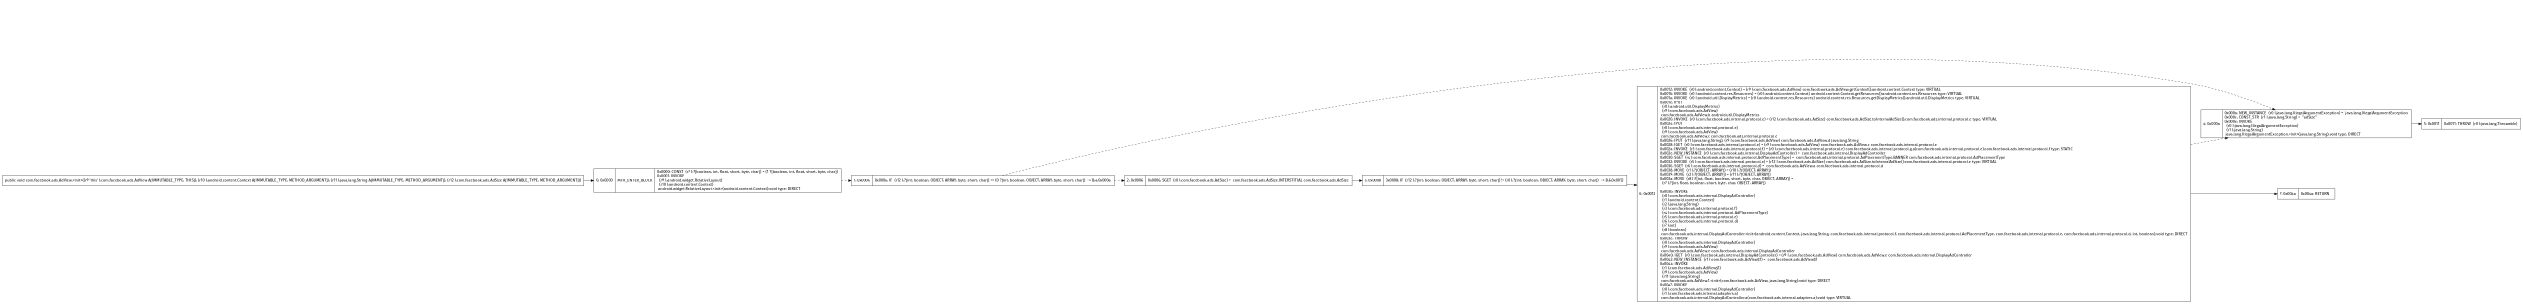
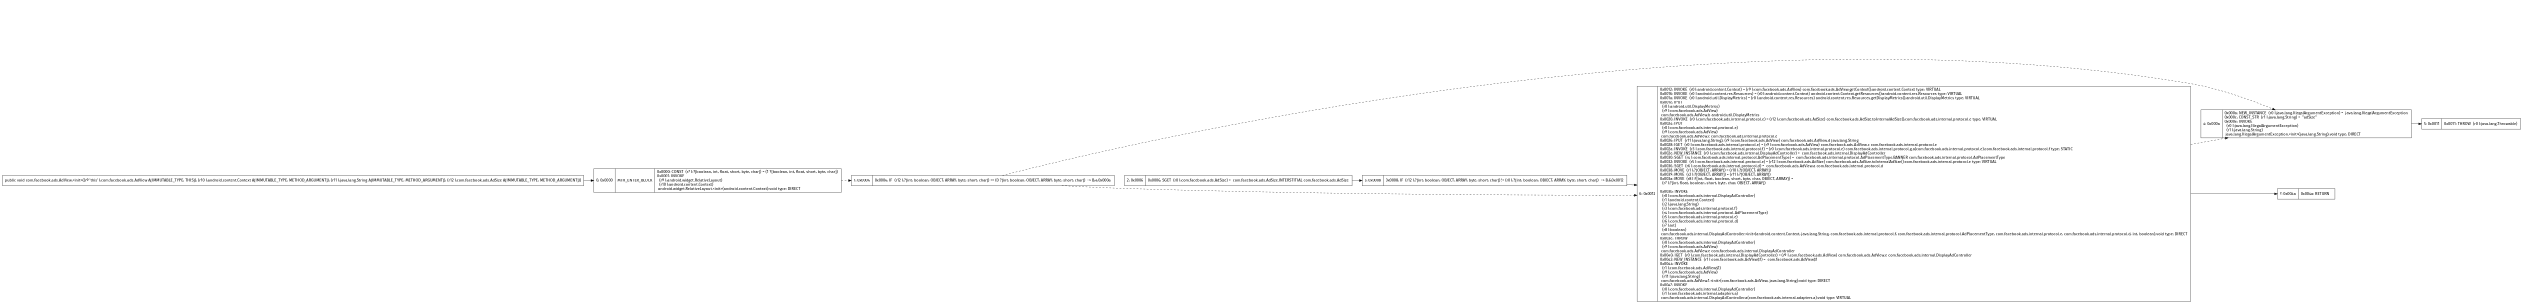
(1118, 181) -> (1348, 193)
